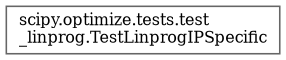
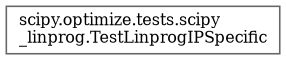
(143, 30) -> (143, 30)
